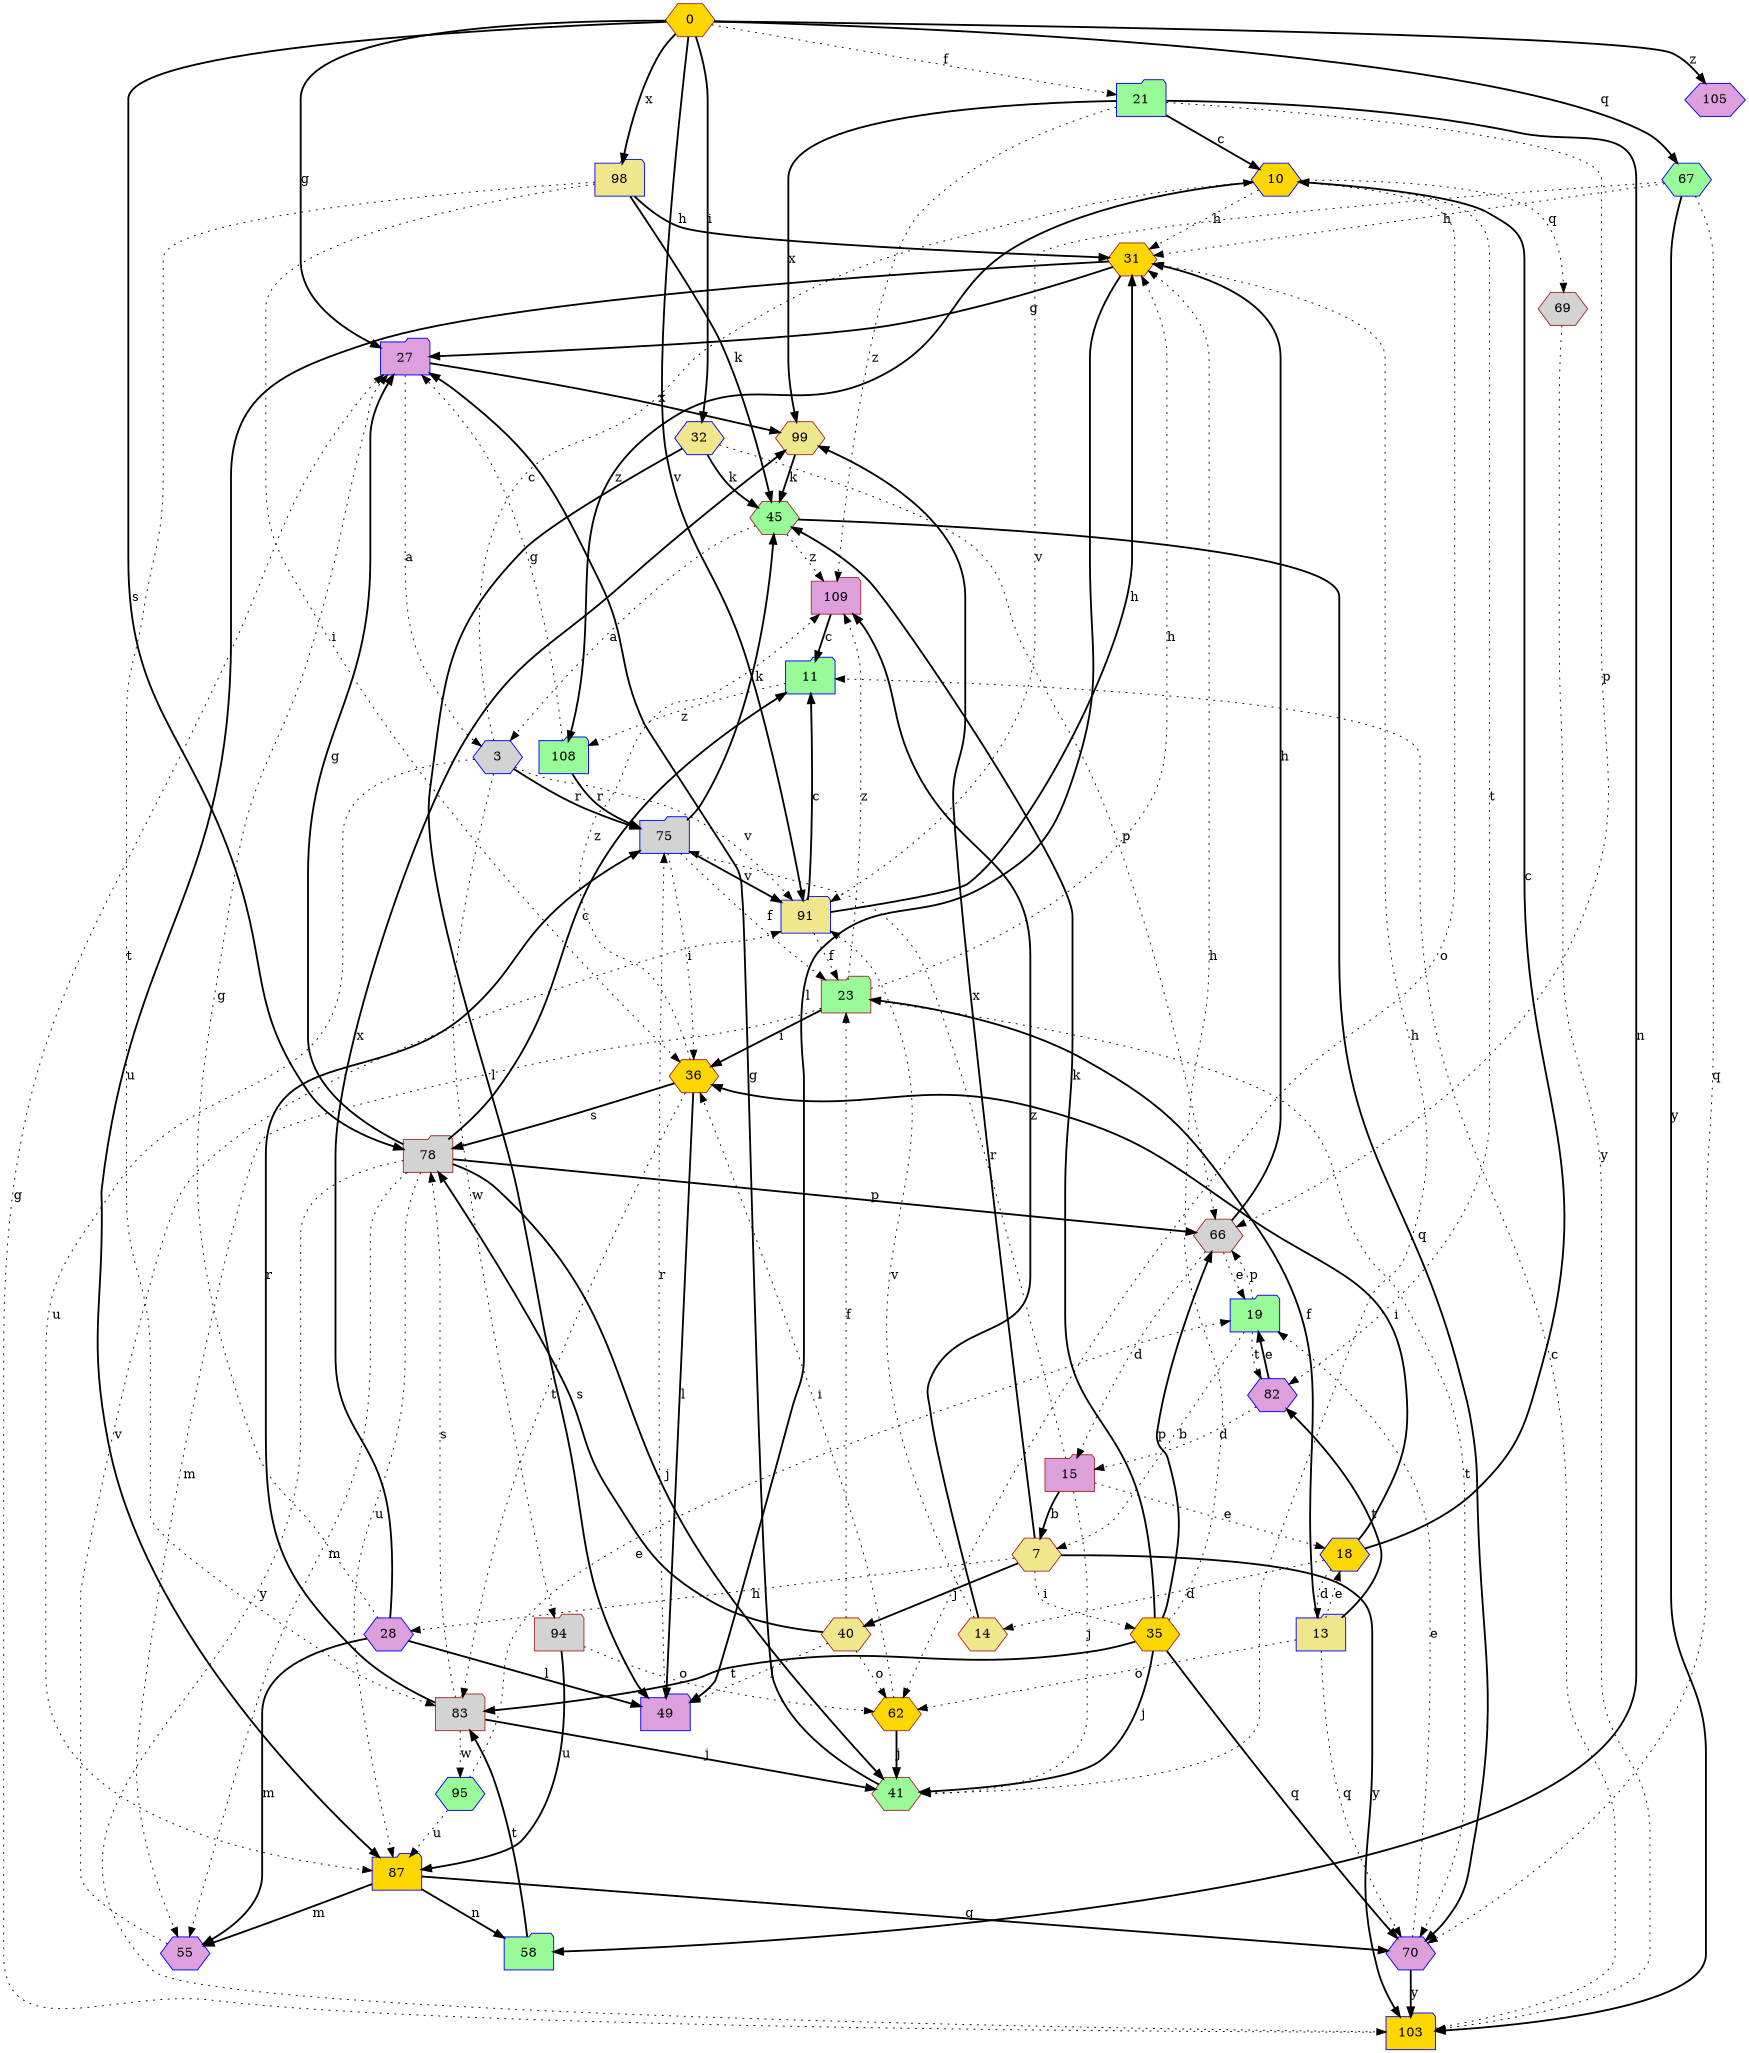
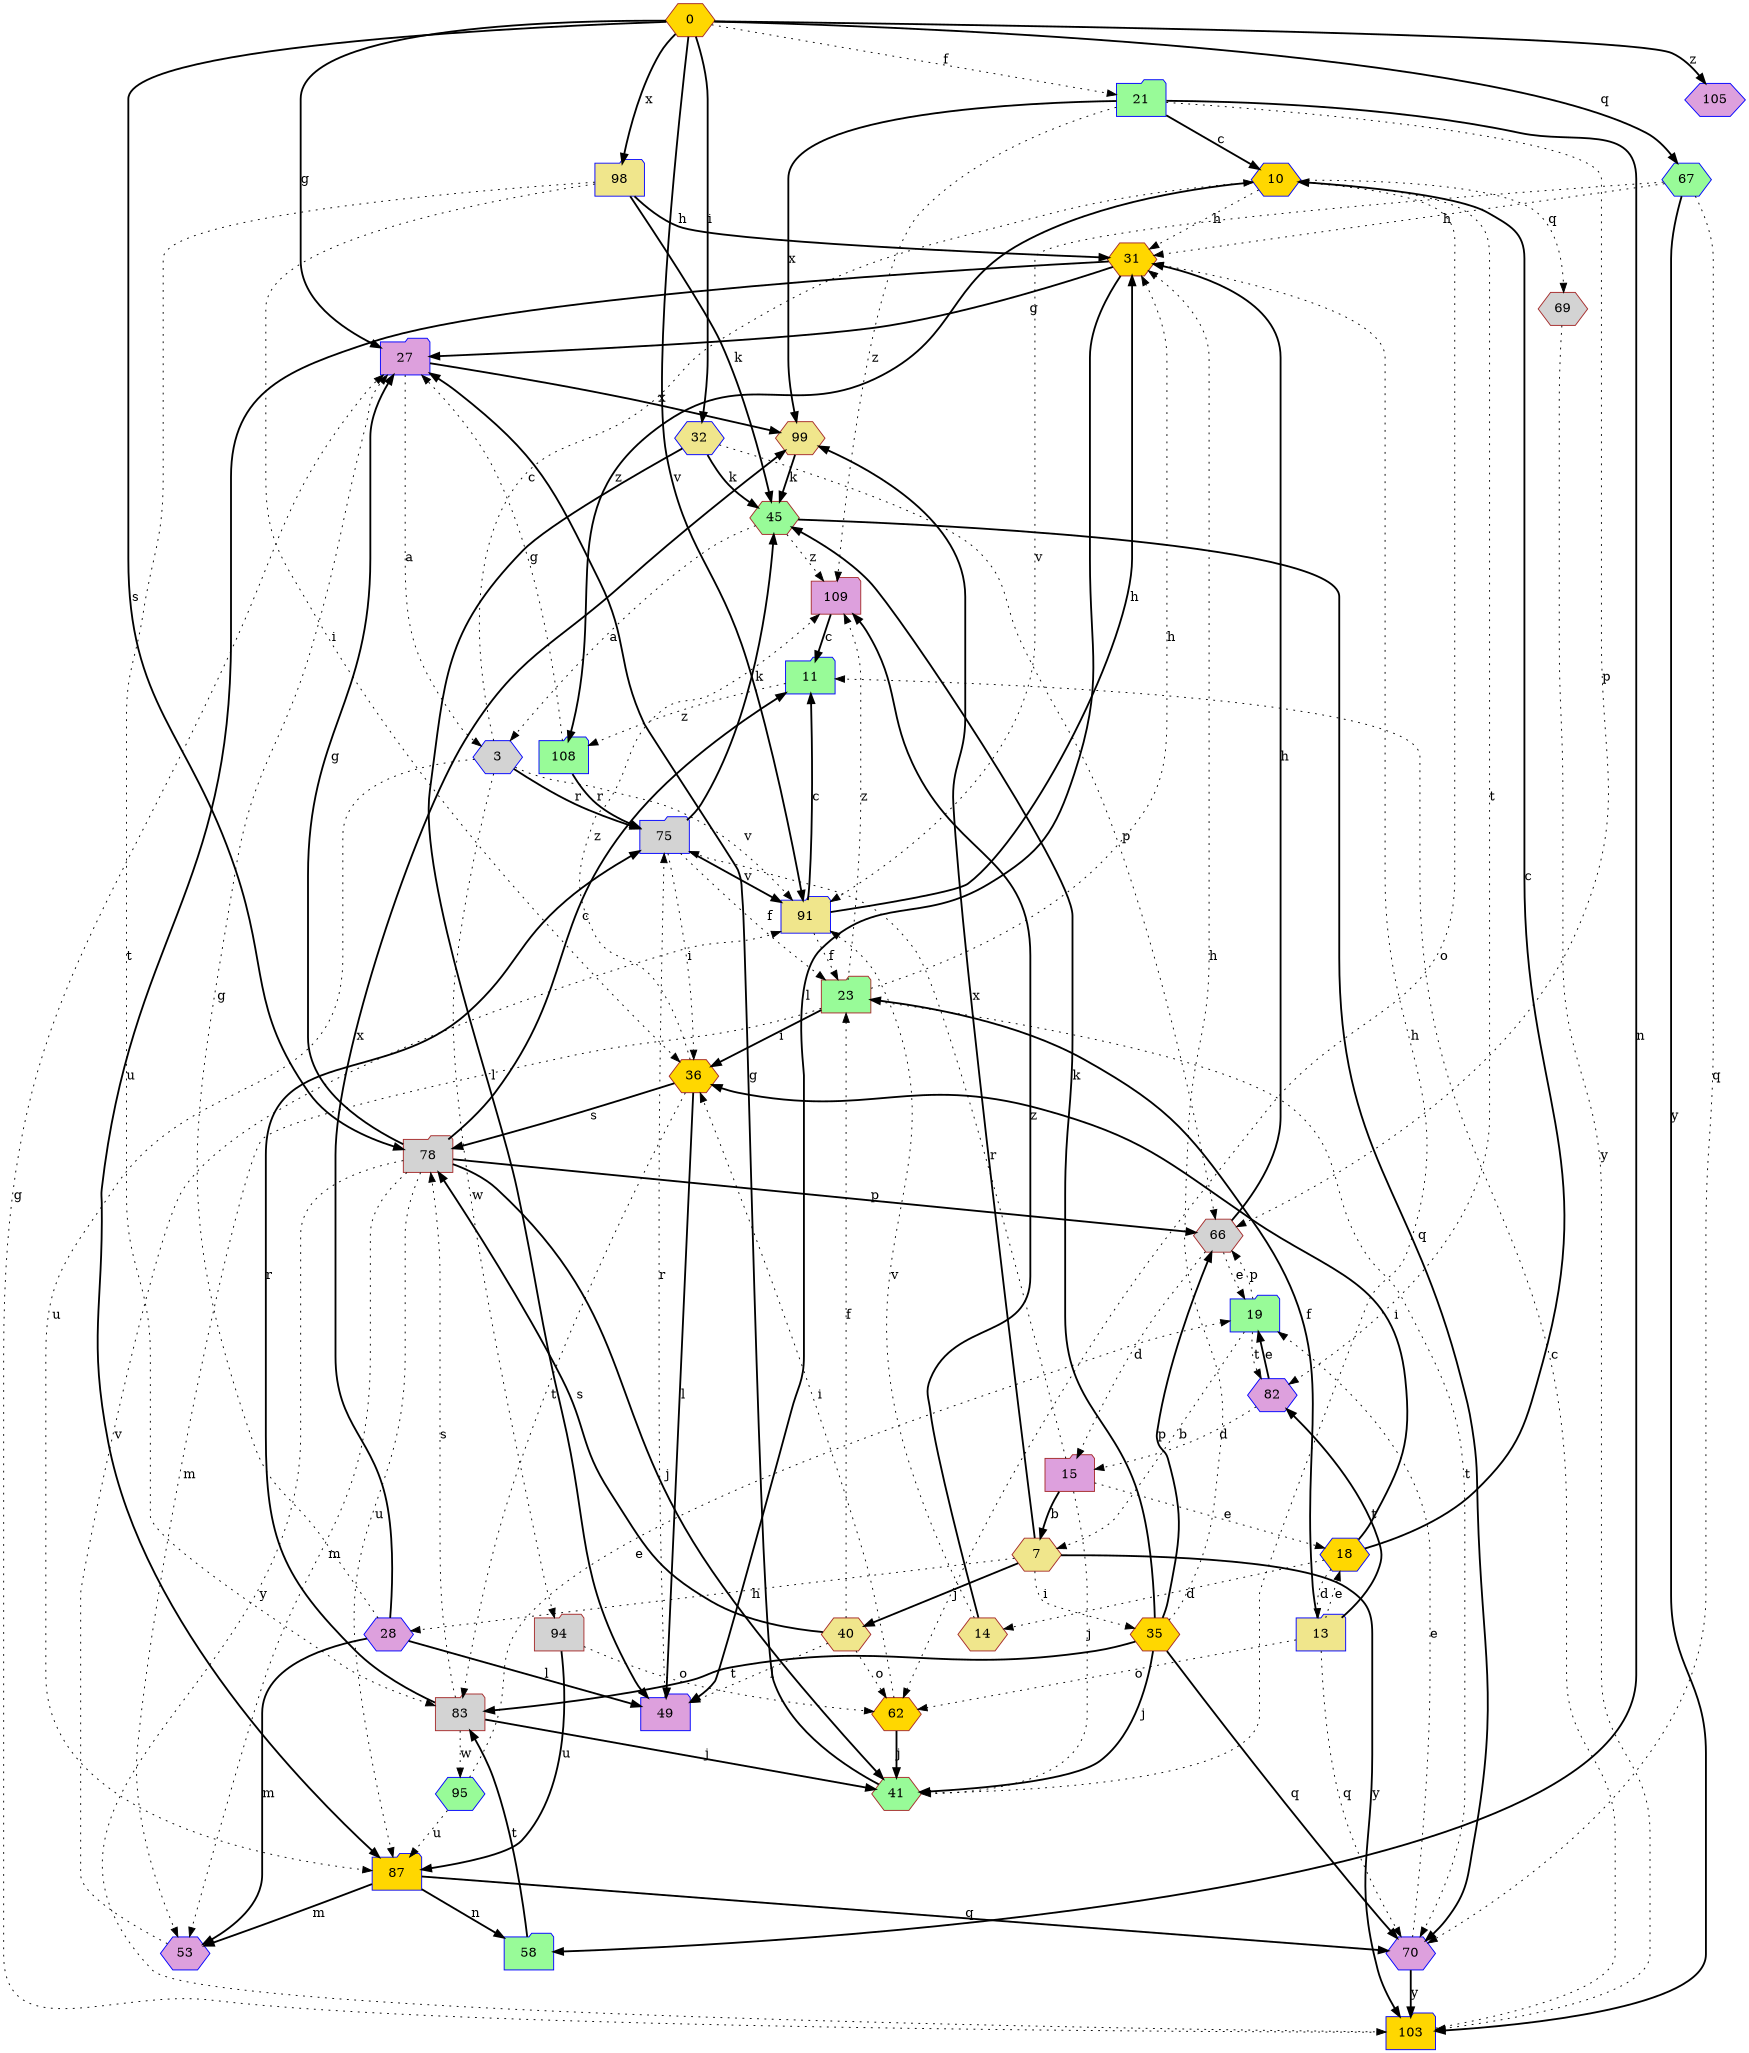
(185, 1953) -> (185, 1953)
